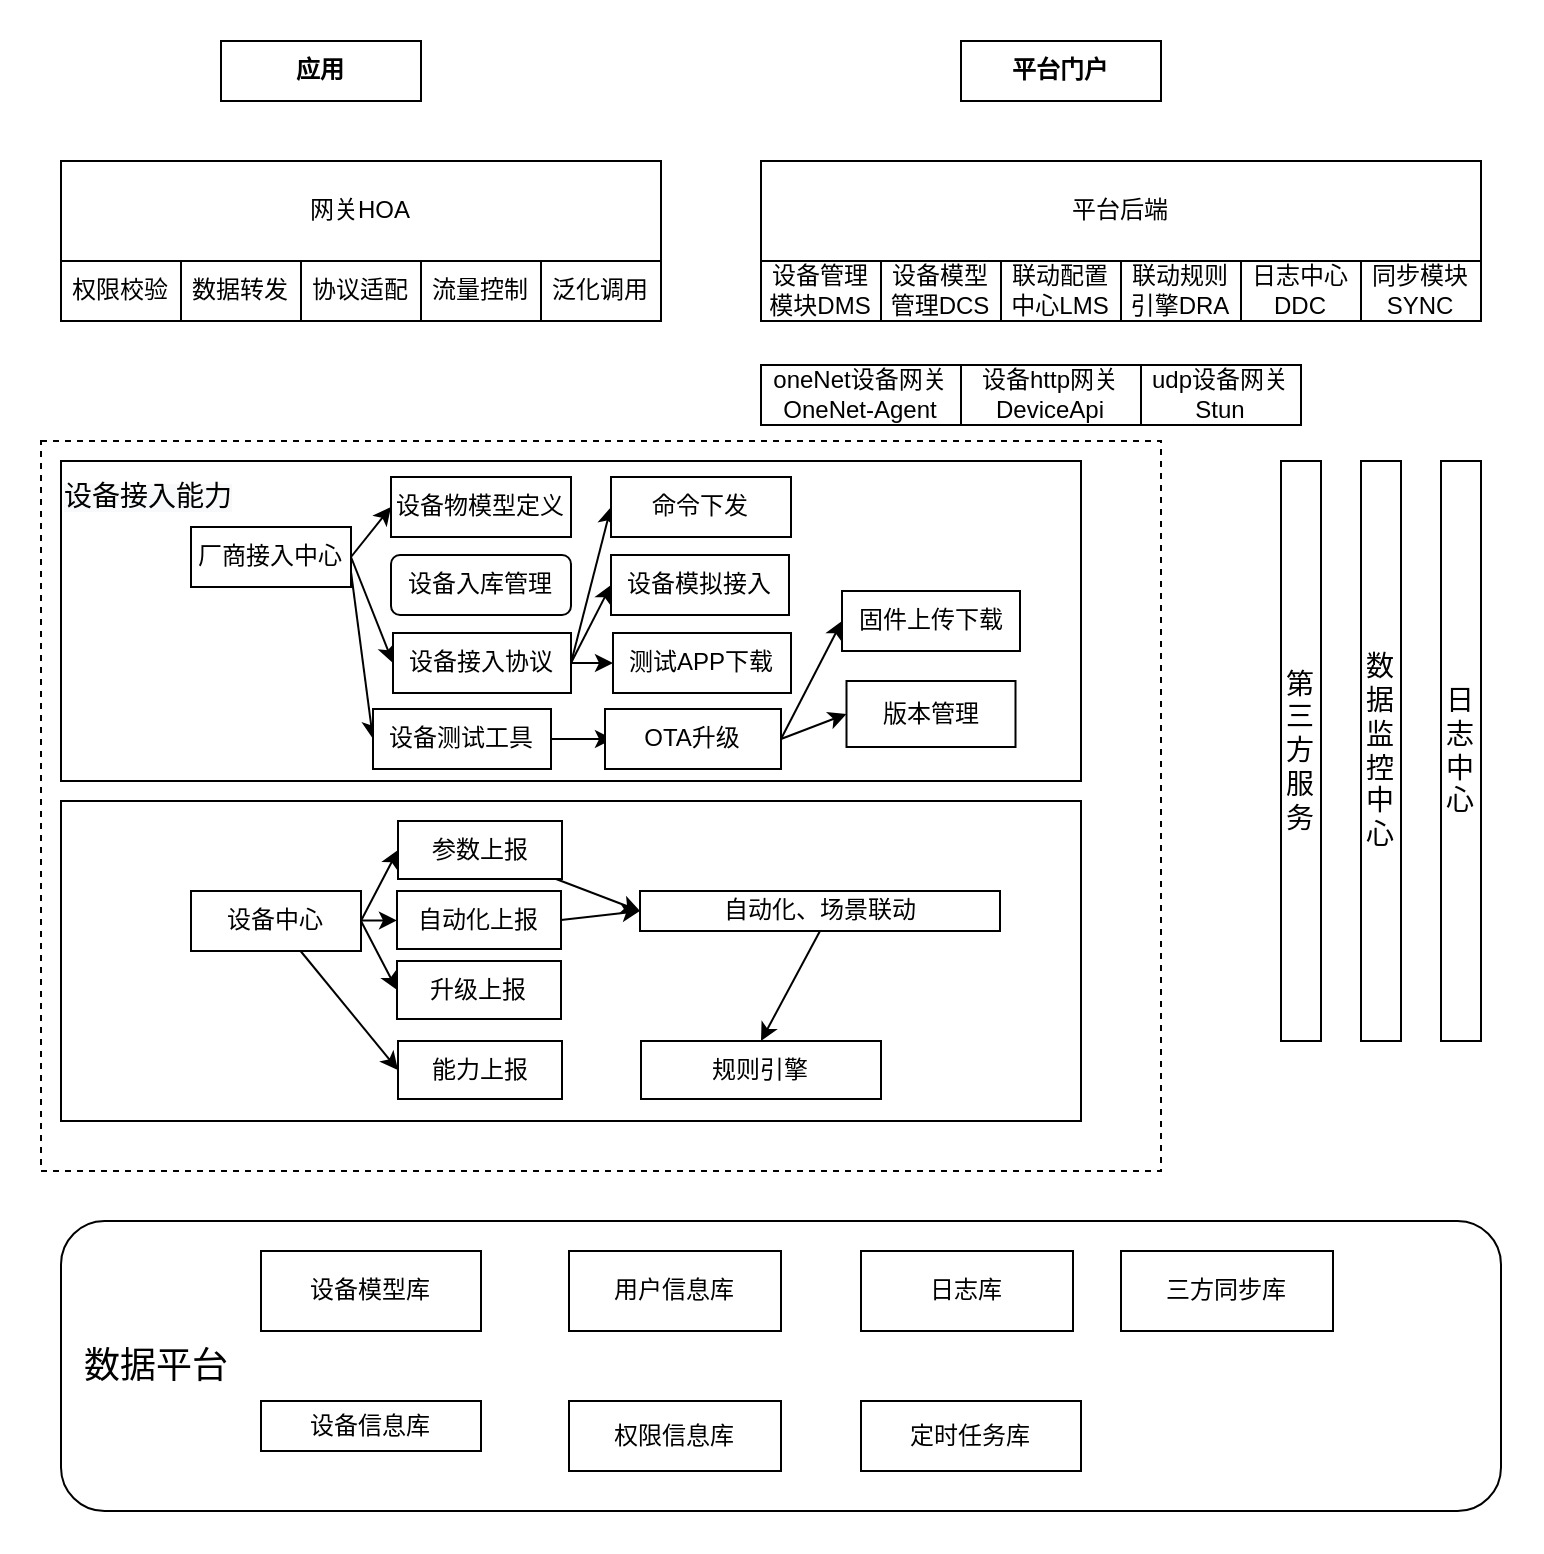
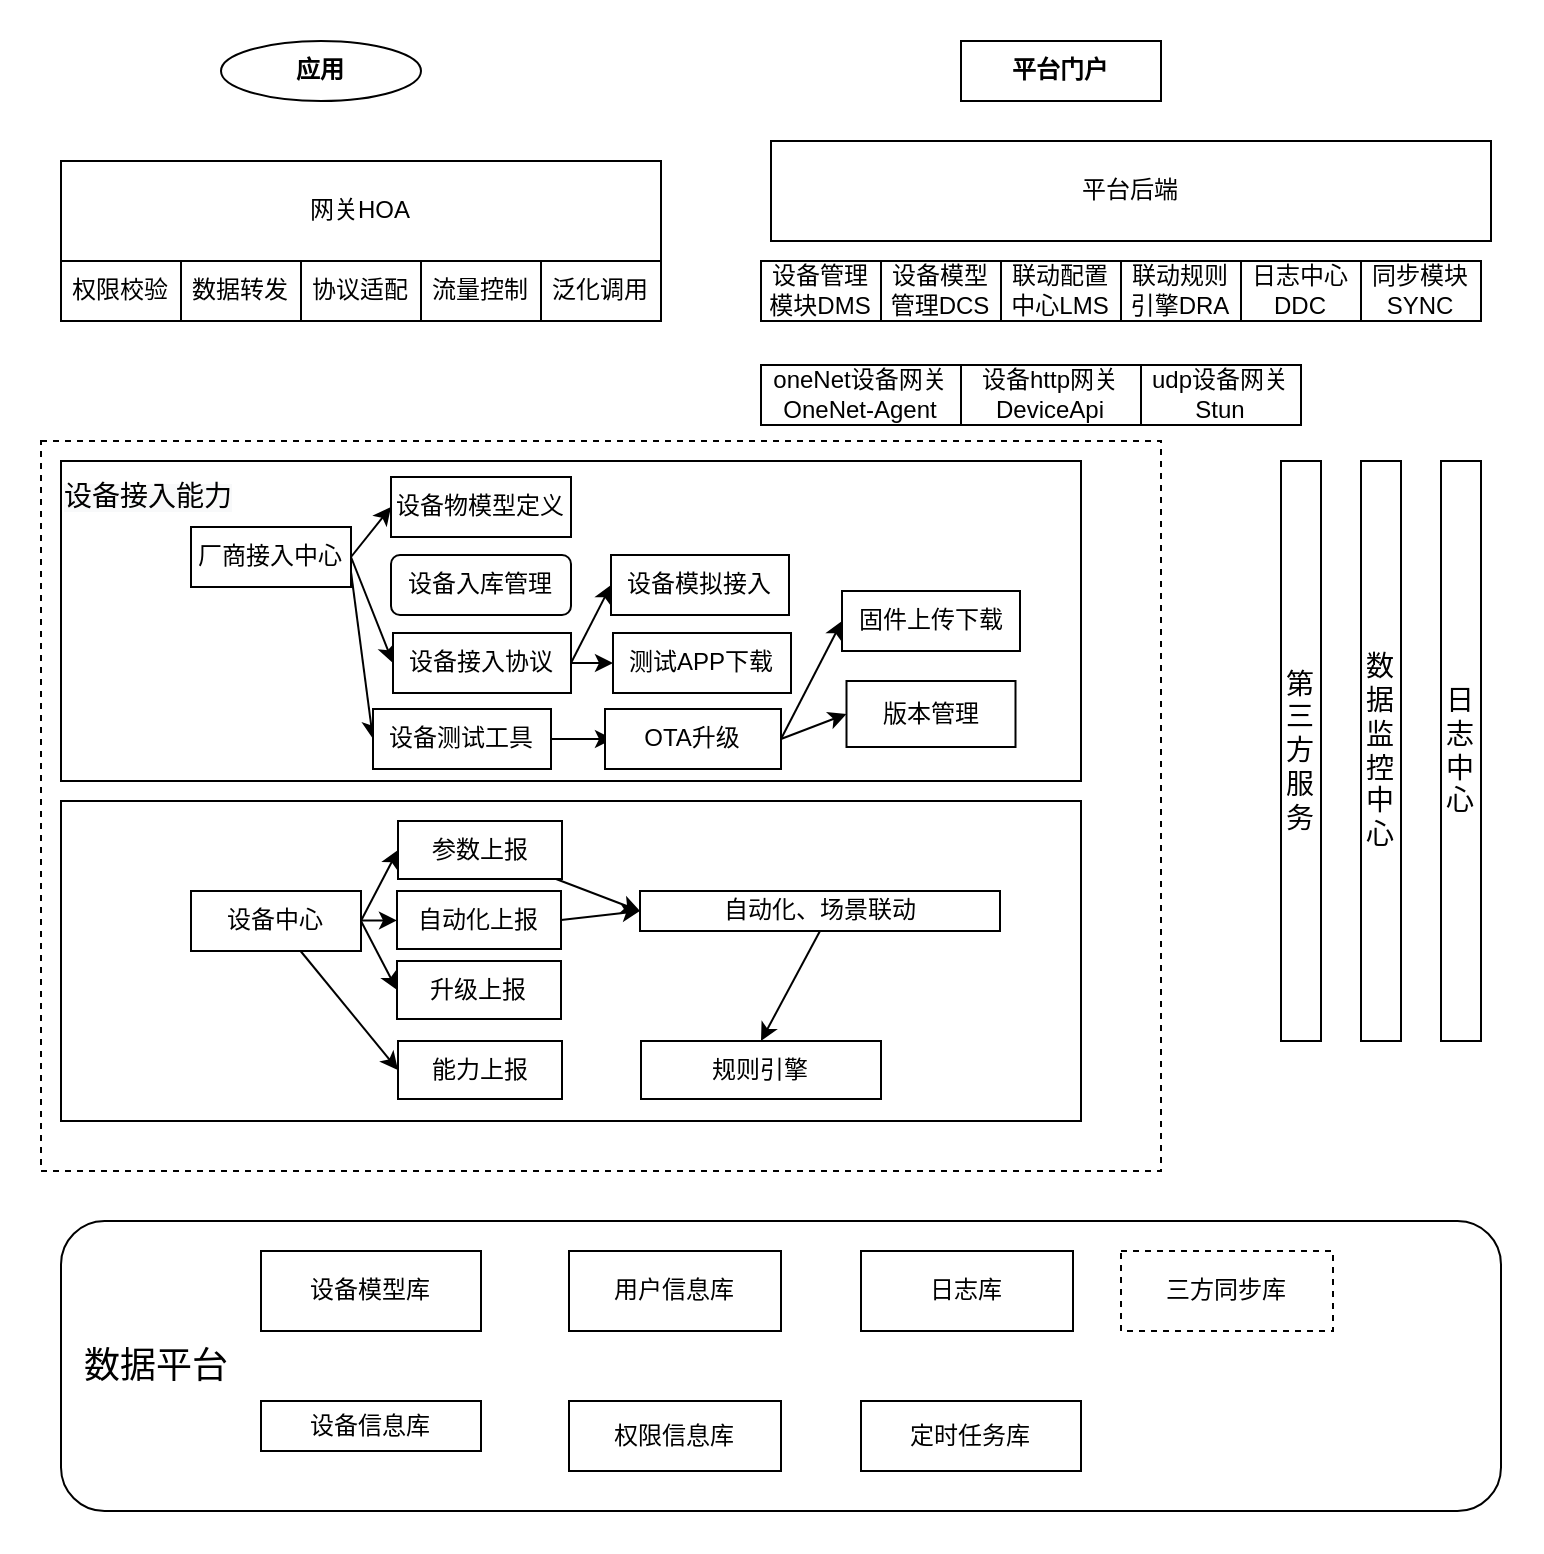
(321, 71) -> (321, 71)
(1121, 211) -> (1131, 191)
(701, 507) -> none
(591, 584) -> none
(1227, 1291) -> (1227, 1291)
